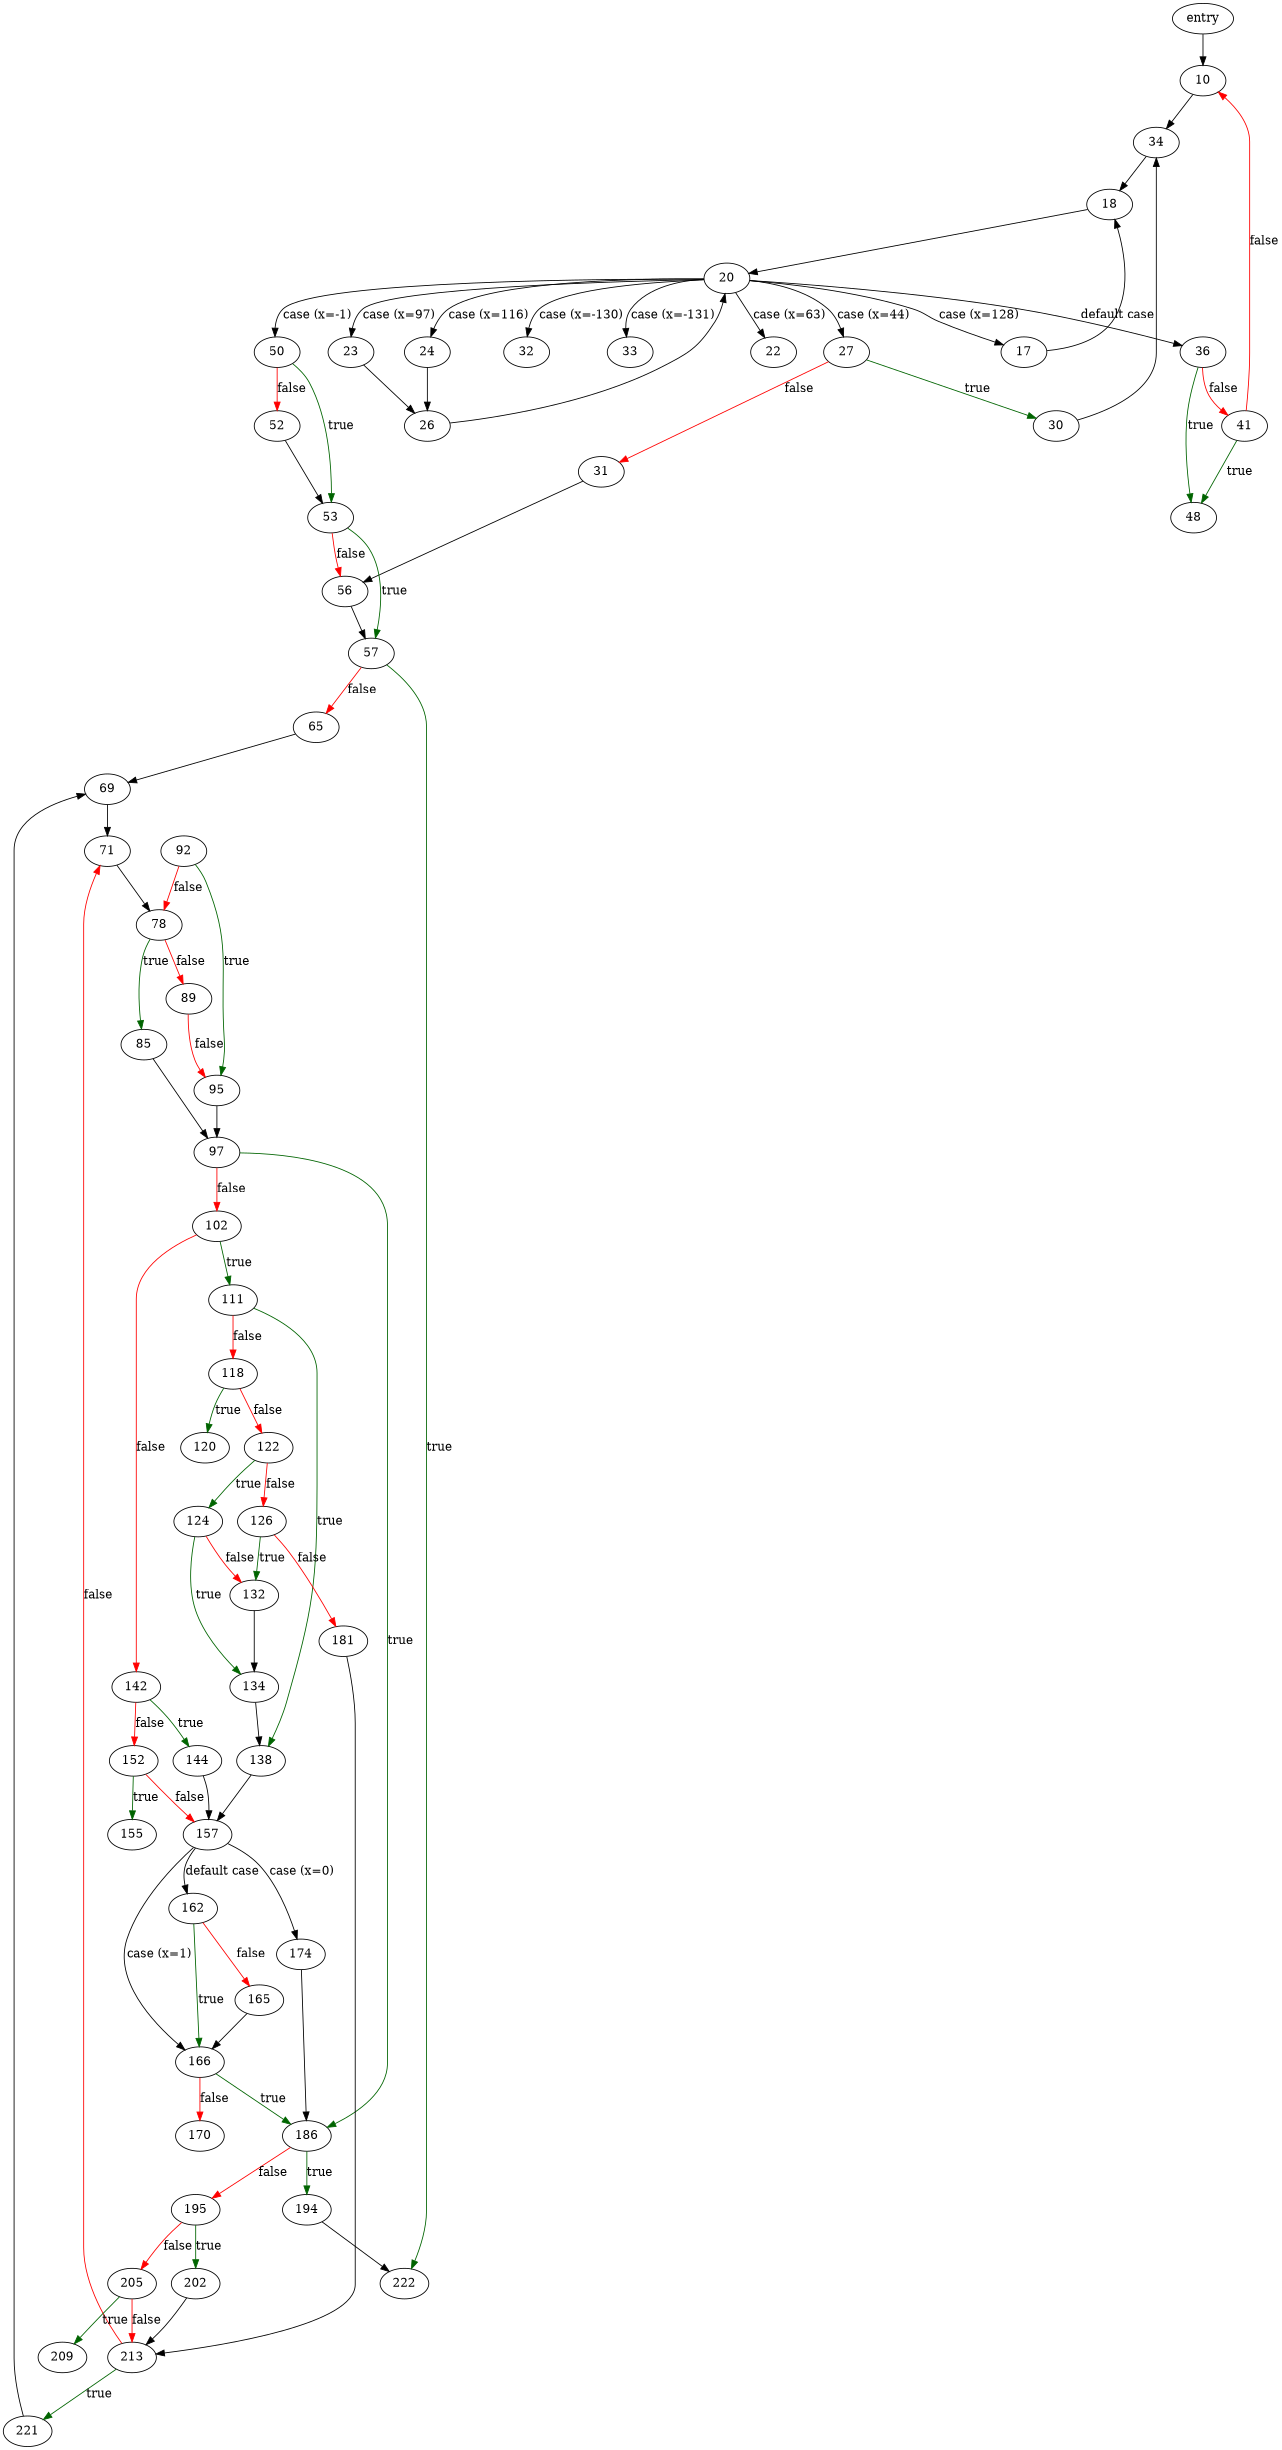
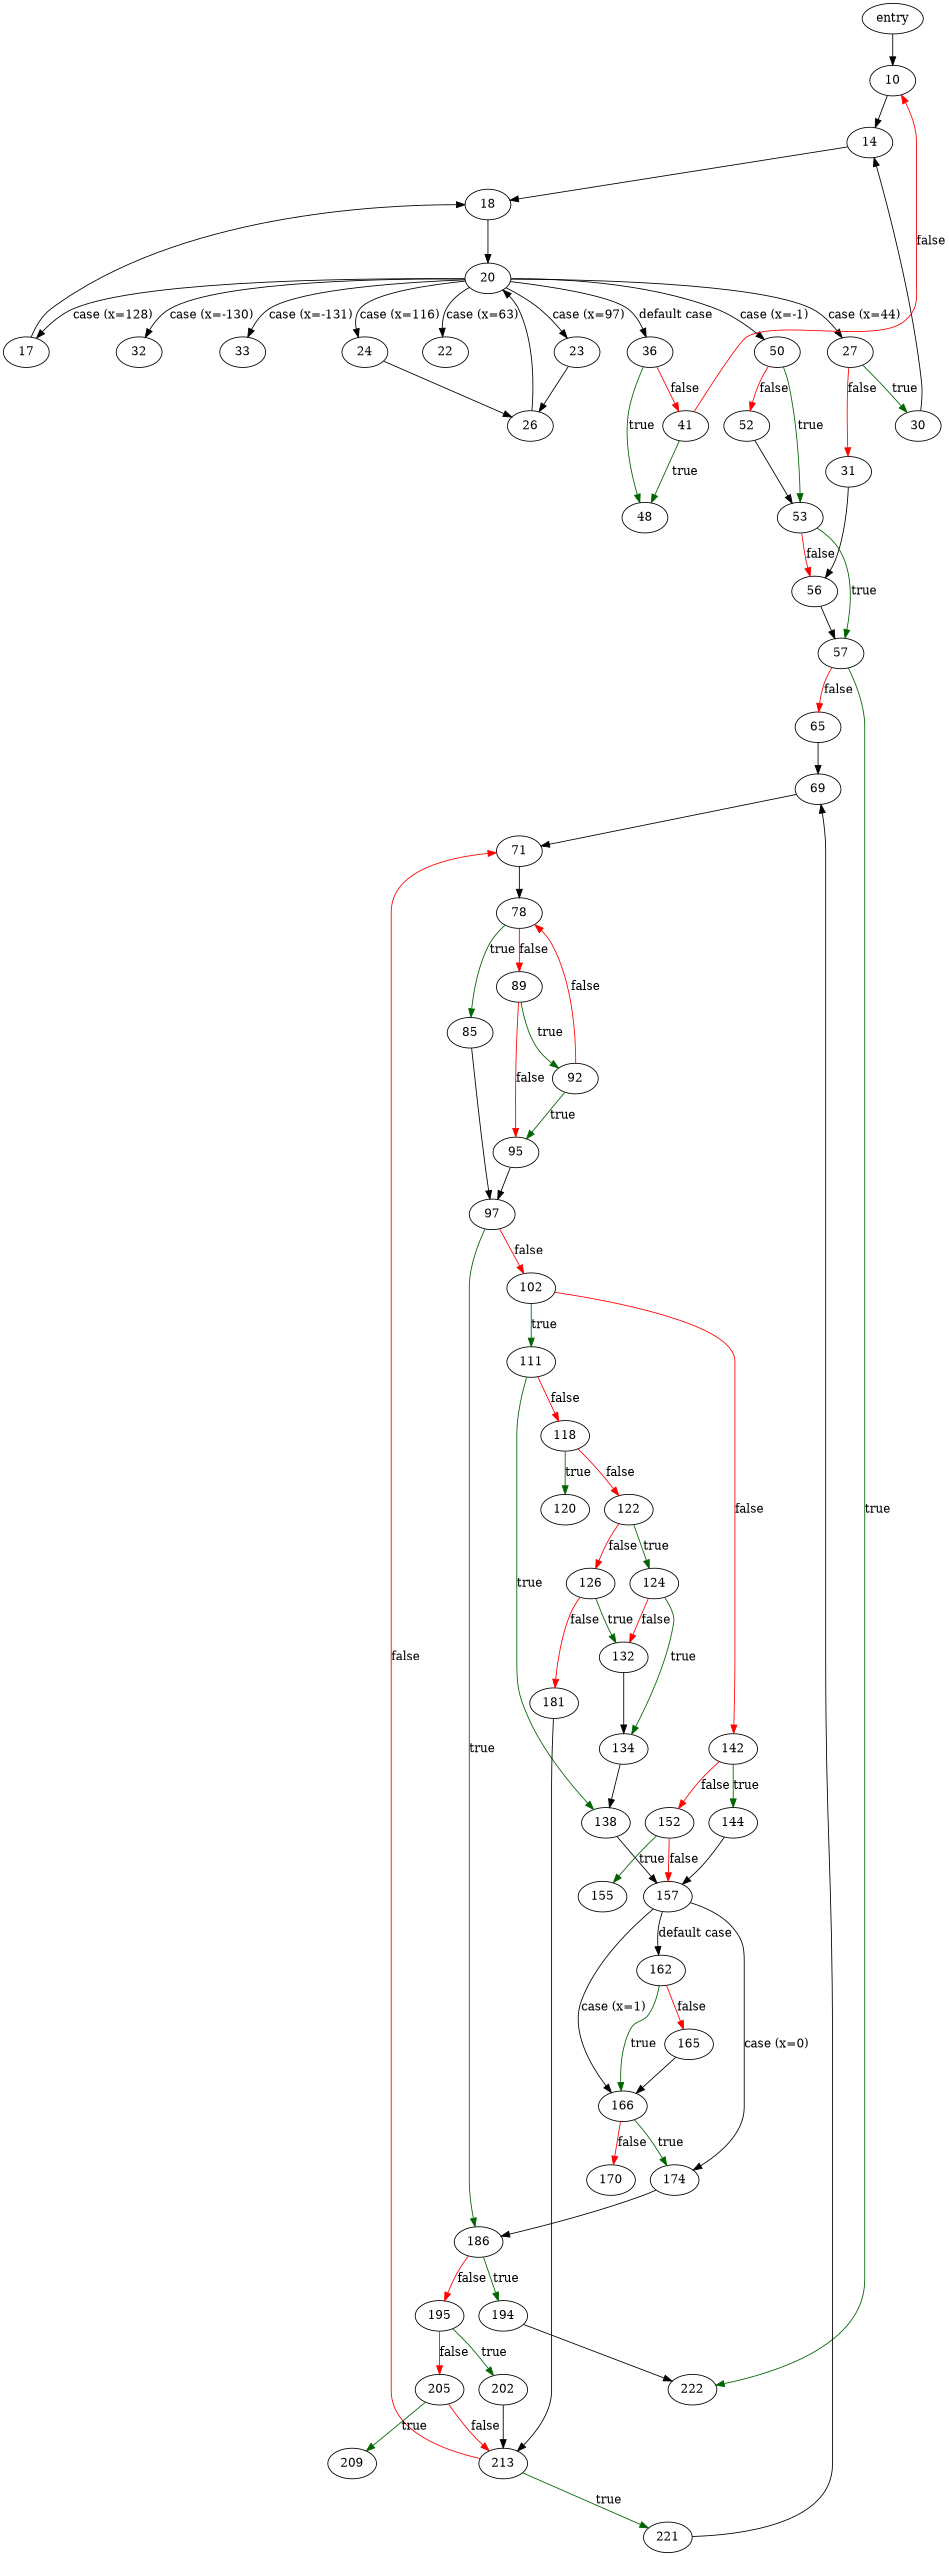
(1156, 143) -> (870, 143)
none -> (530, 1036)
(250, 2097) -> (649, 2138)
